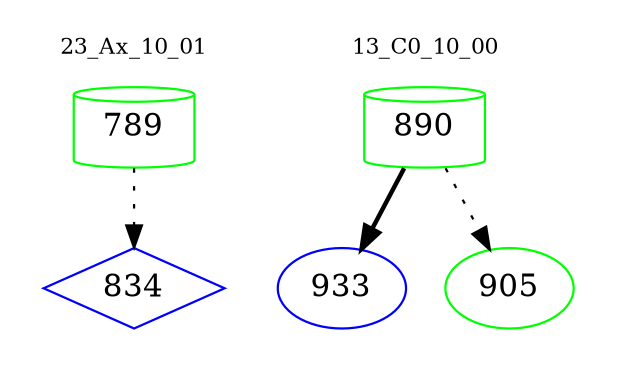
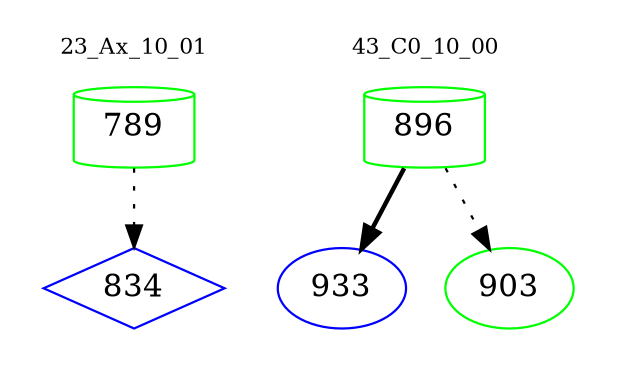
(426, 48) -> (426, 48)
(425, 127) -> (425, 127)
(510, 288) -> (510, 288)
